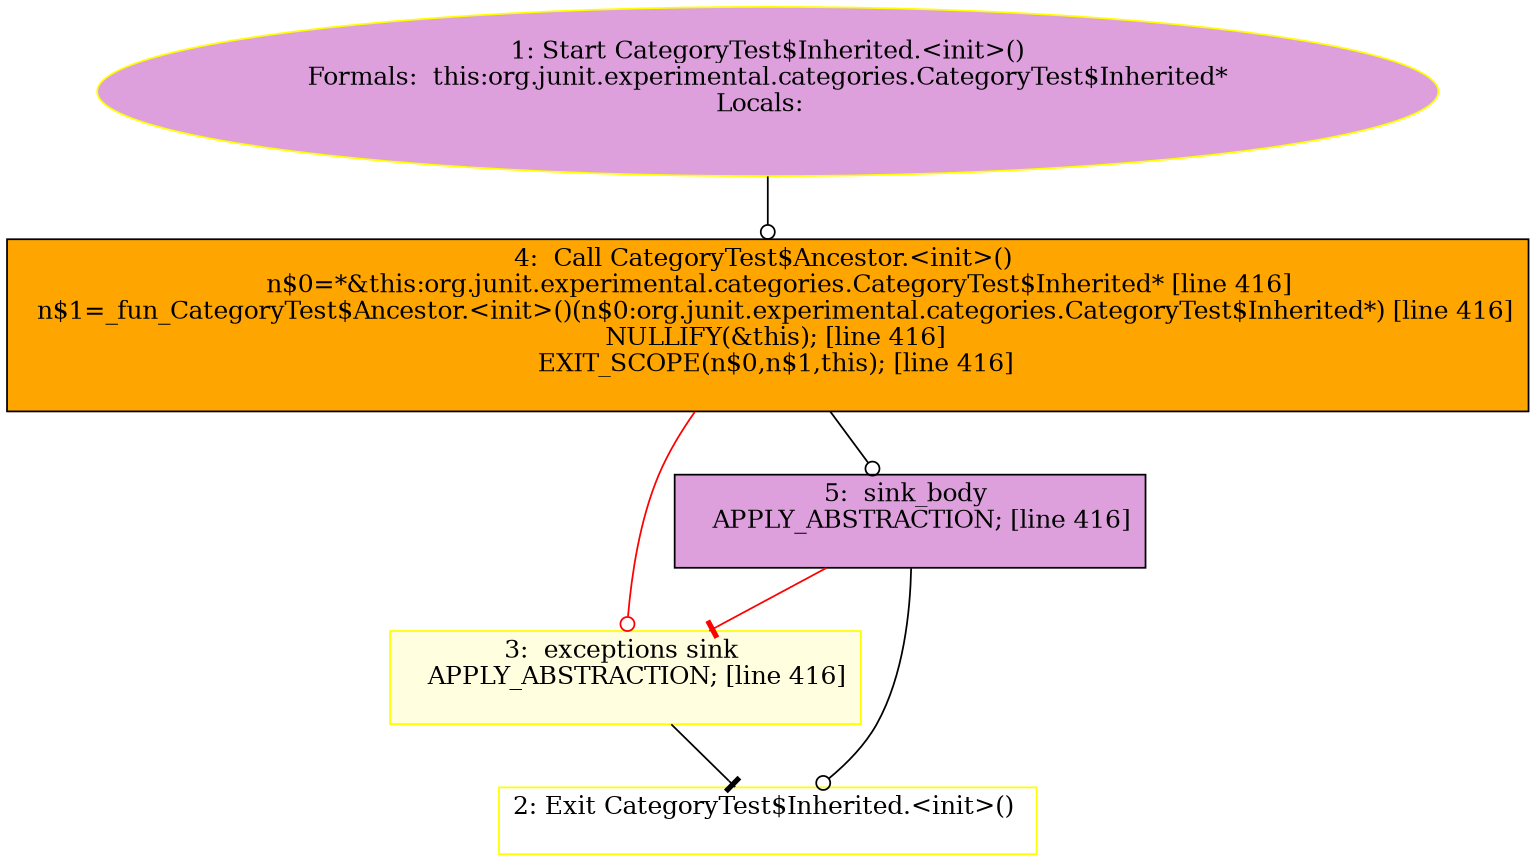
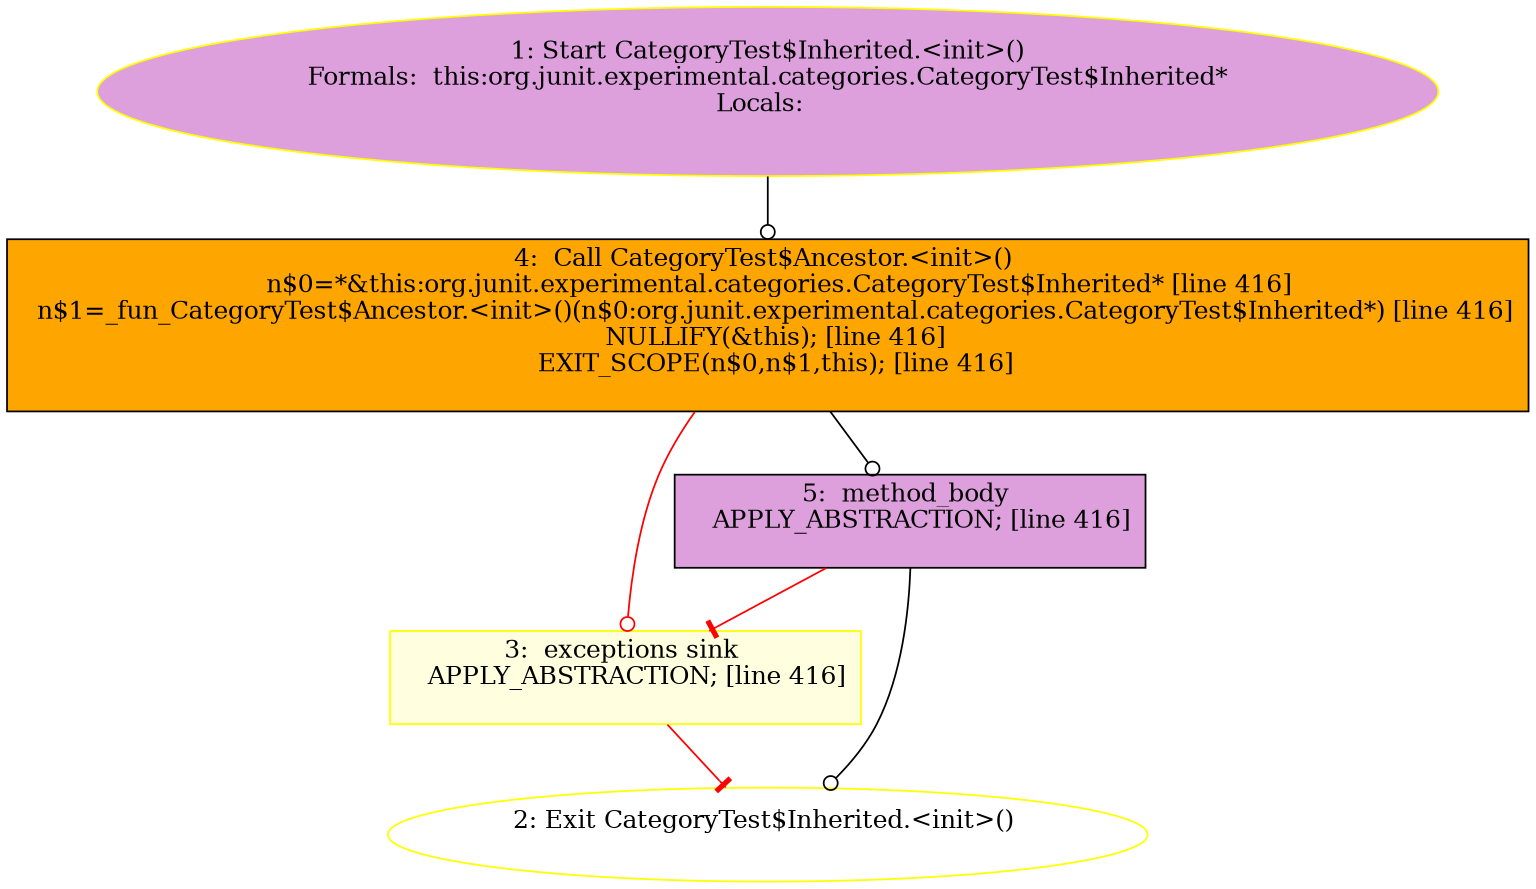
(910, 521) -> (910, 521)
(700, 753) -> (693, 753)
(768, 821) -> (768, 835)
